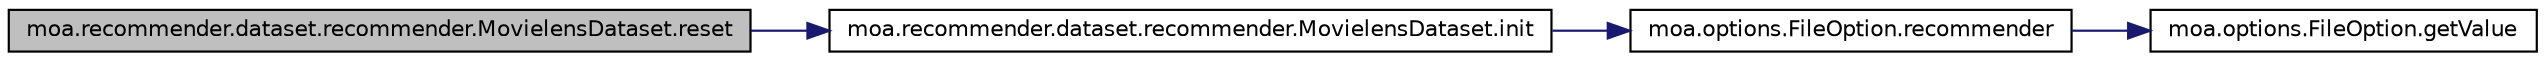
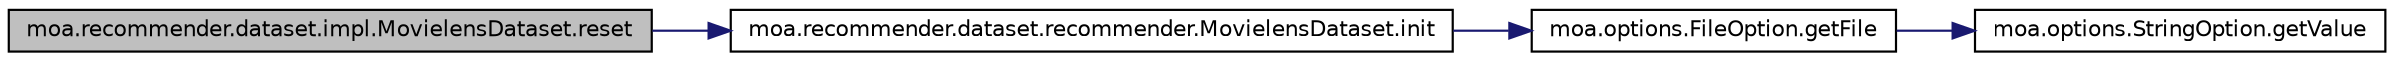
(380, 31) -> (330, 31)
(1851, 31) -> (1714, 31)
(2344, 31) -> (2180, 31)
